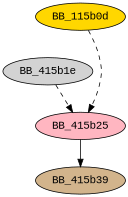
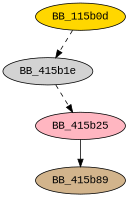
(101, 67) -> (66, 41)
(80, 180) -> (80, 180)
